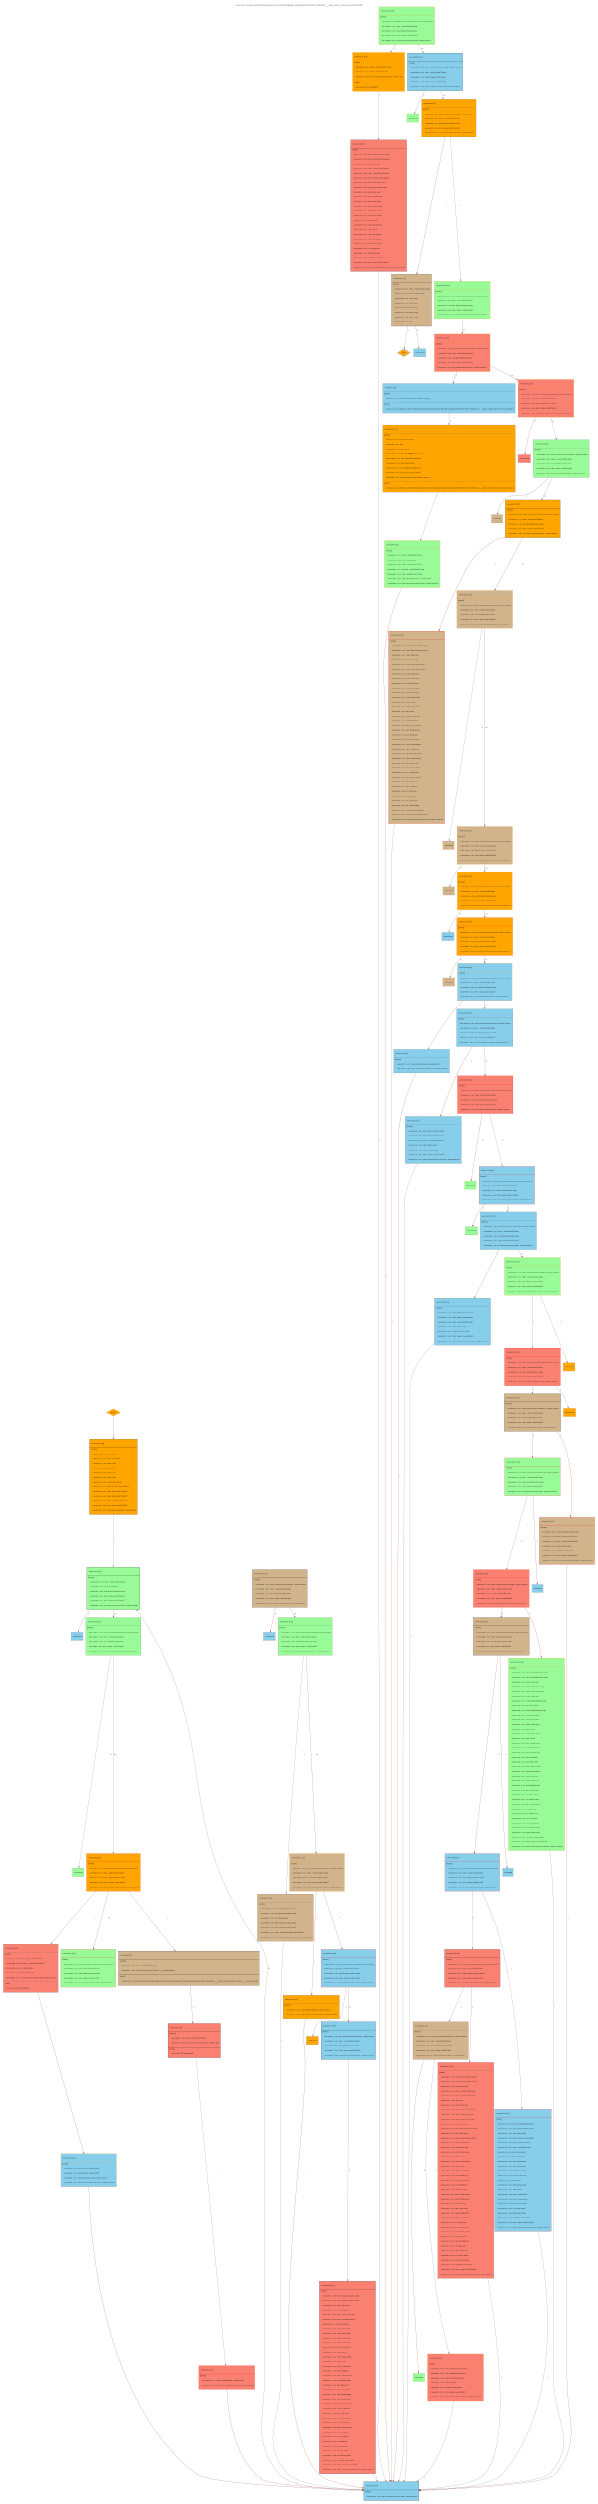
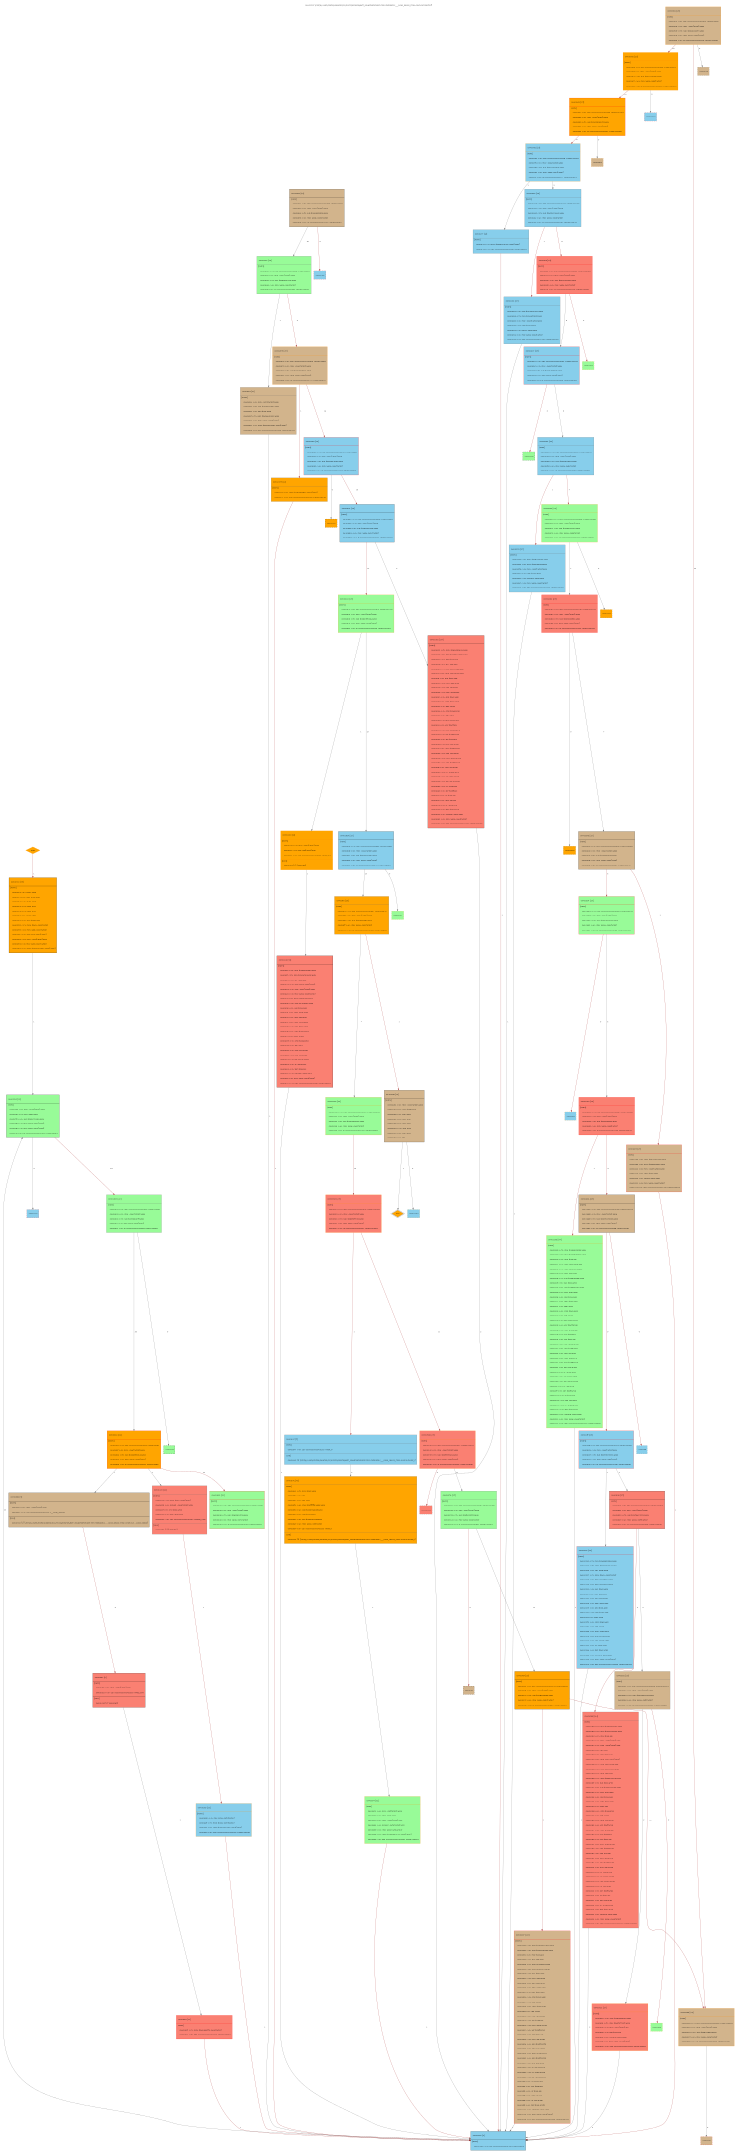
none -> (367, 568)
(485, 727) -> (693, 1026)
